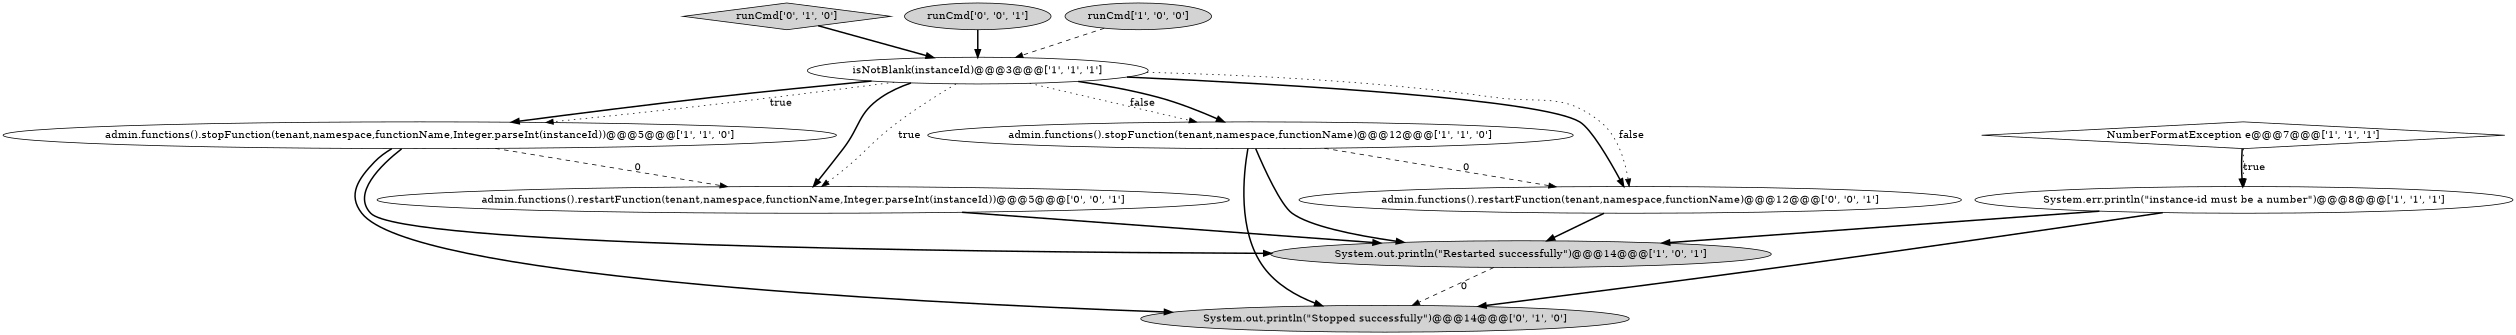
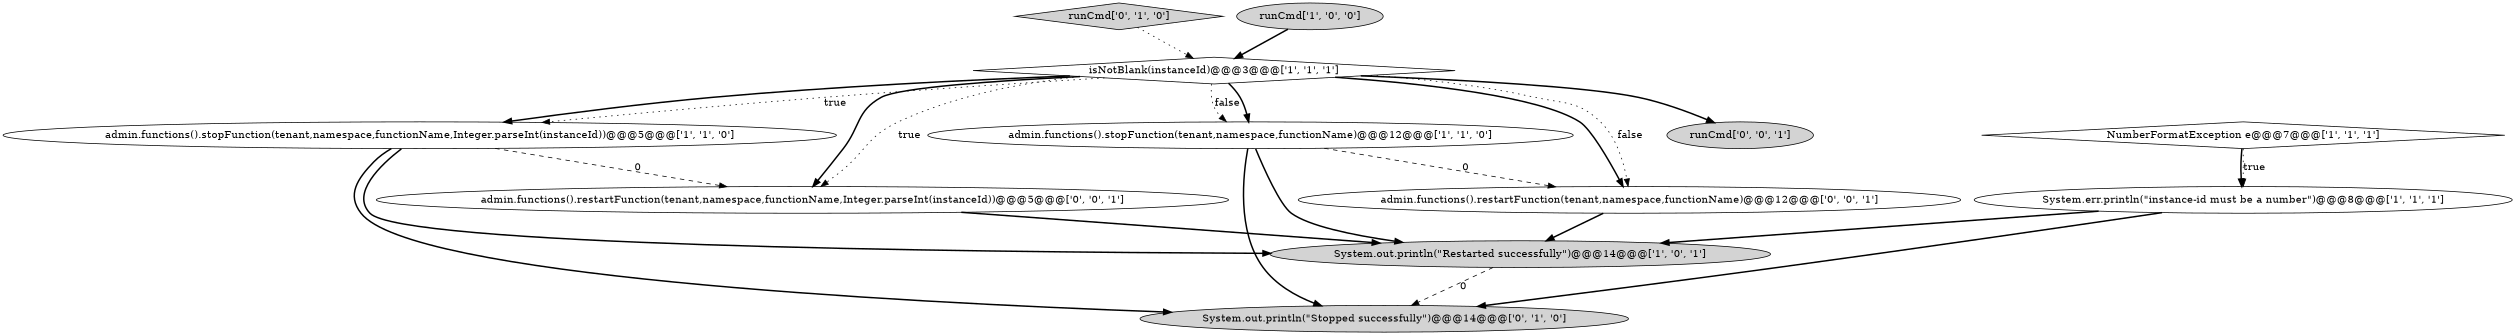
(978, 40) -> (1536, 85)
(872, 41) -> (1162, 41)
(1063, 42) -> (1265, 42)
(978, 71) -> (1214, 71)
